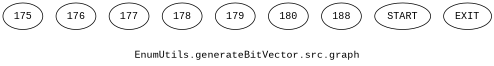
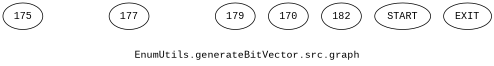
(76, 16) -> none
(182, 16) -> none
(288, 16) -> (288, 16)
(341, 16) -> (341, 16)
